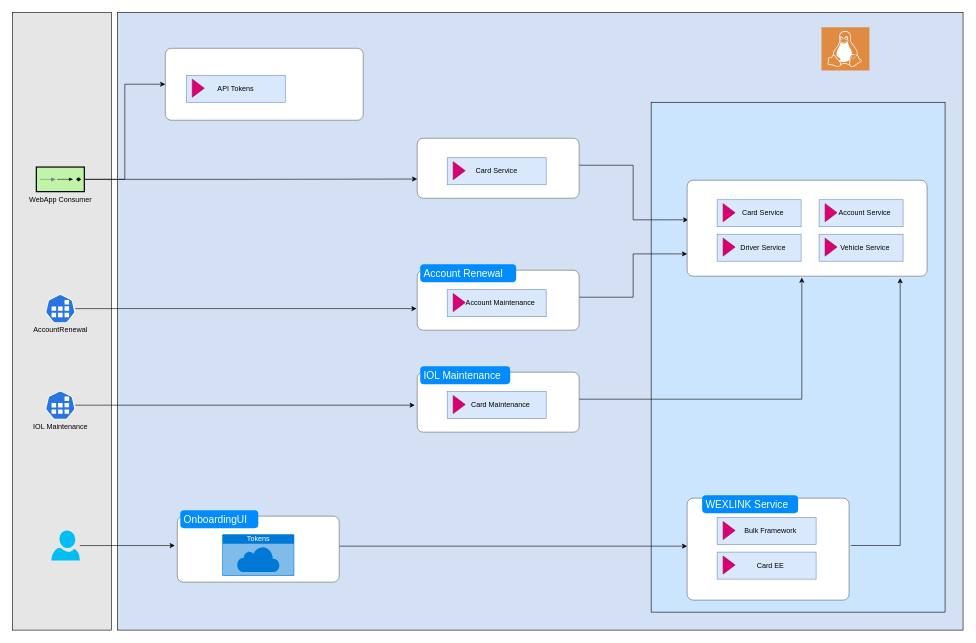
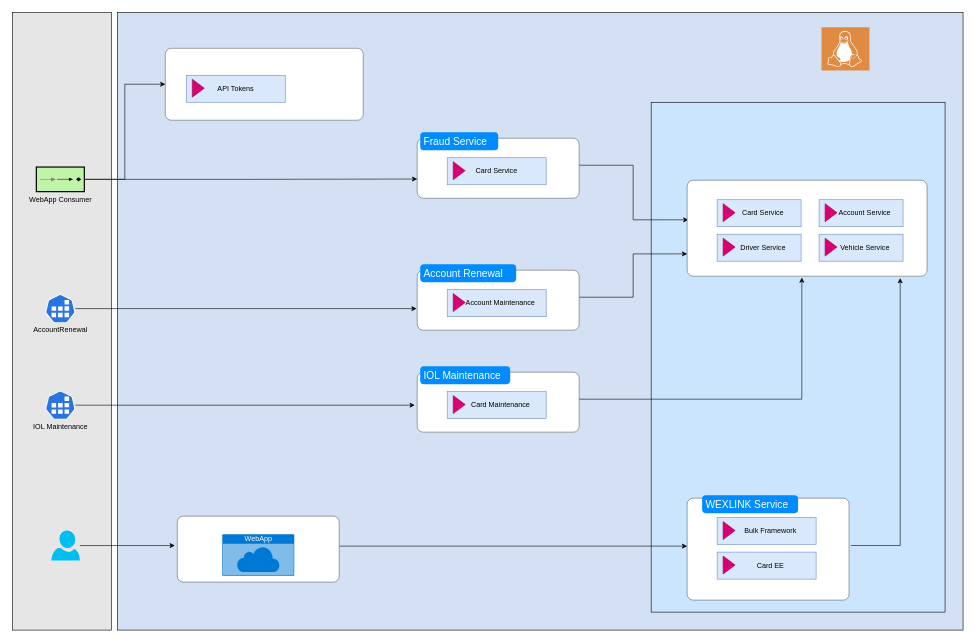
none -> (459, 141)
(219, 519) -> none
(259, 539) -> (259, 539)
